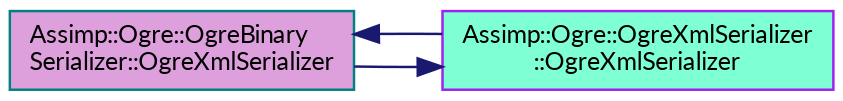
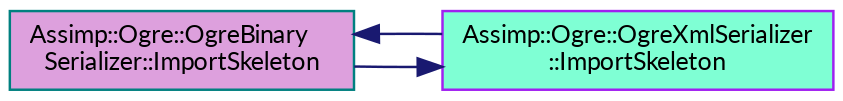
(182, 50) -> (182, 50)
(638, 50) -> (638, 50)
